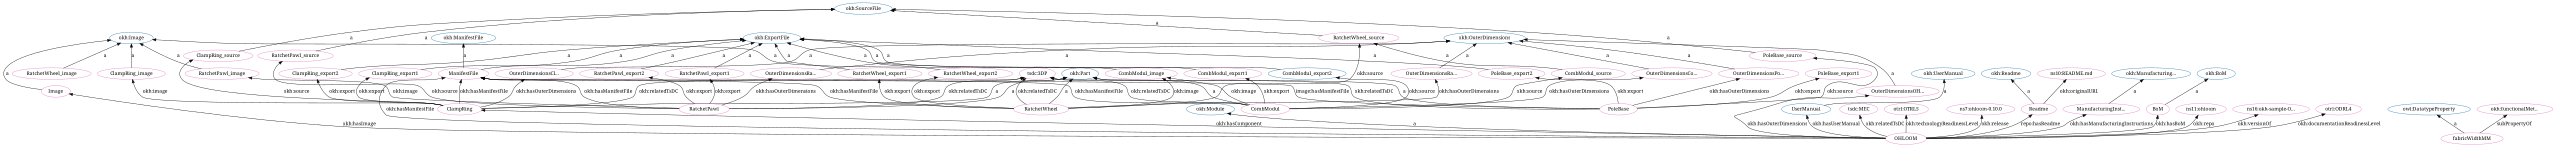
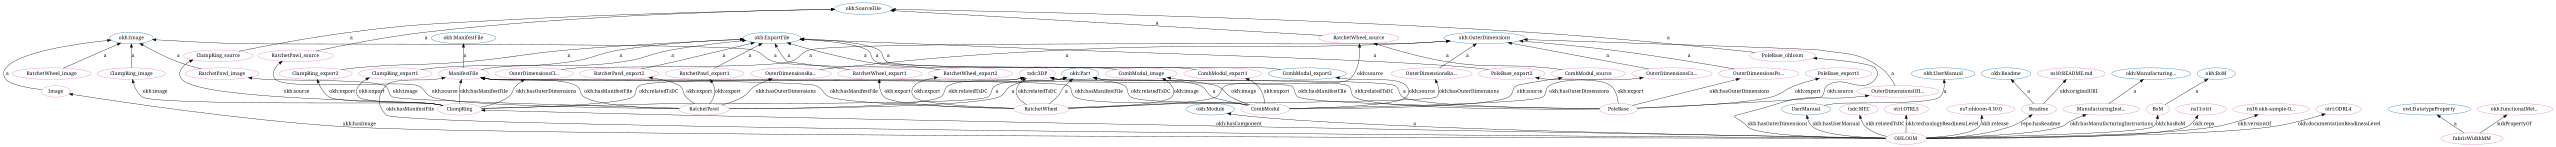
(1783, 56) -> (1783, 56)
(1322, 91) -> (1322, 91)
(2201, 109) -> (2201, 109)
